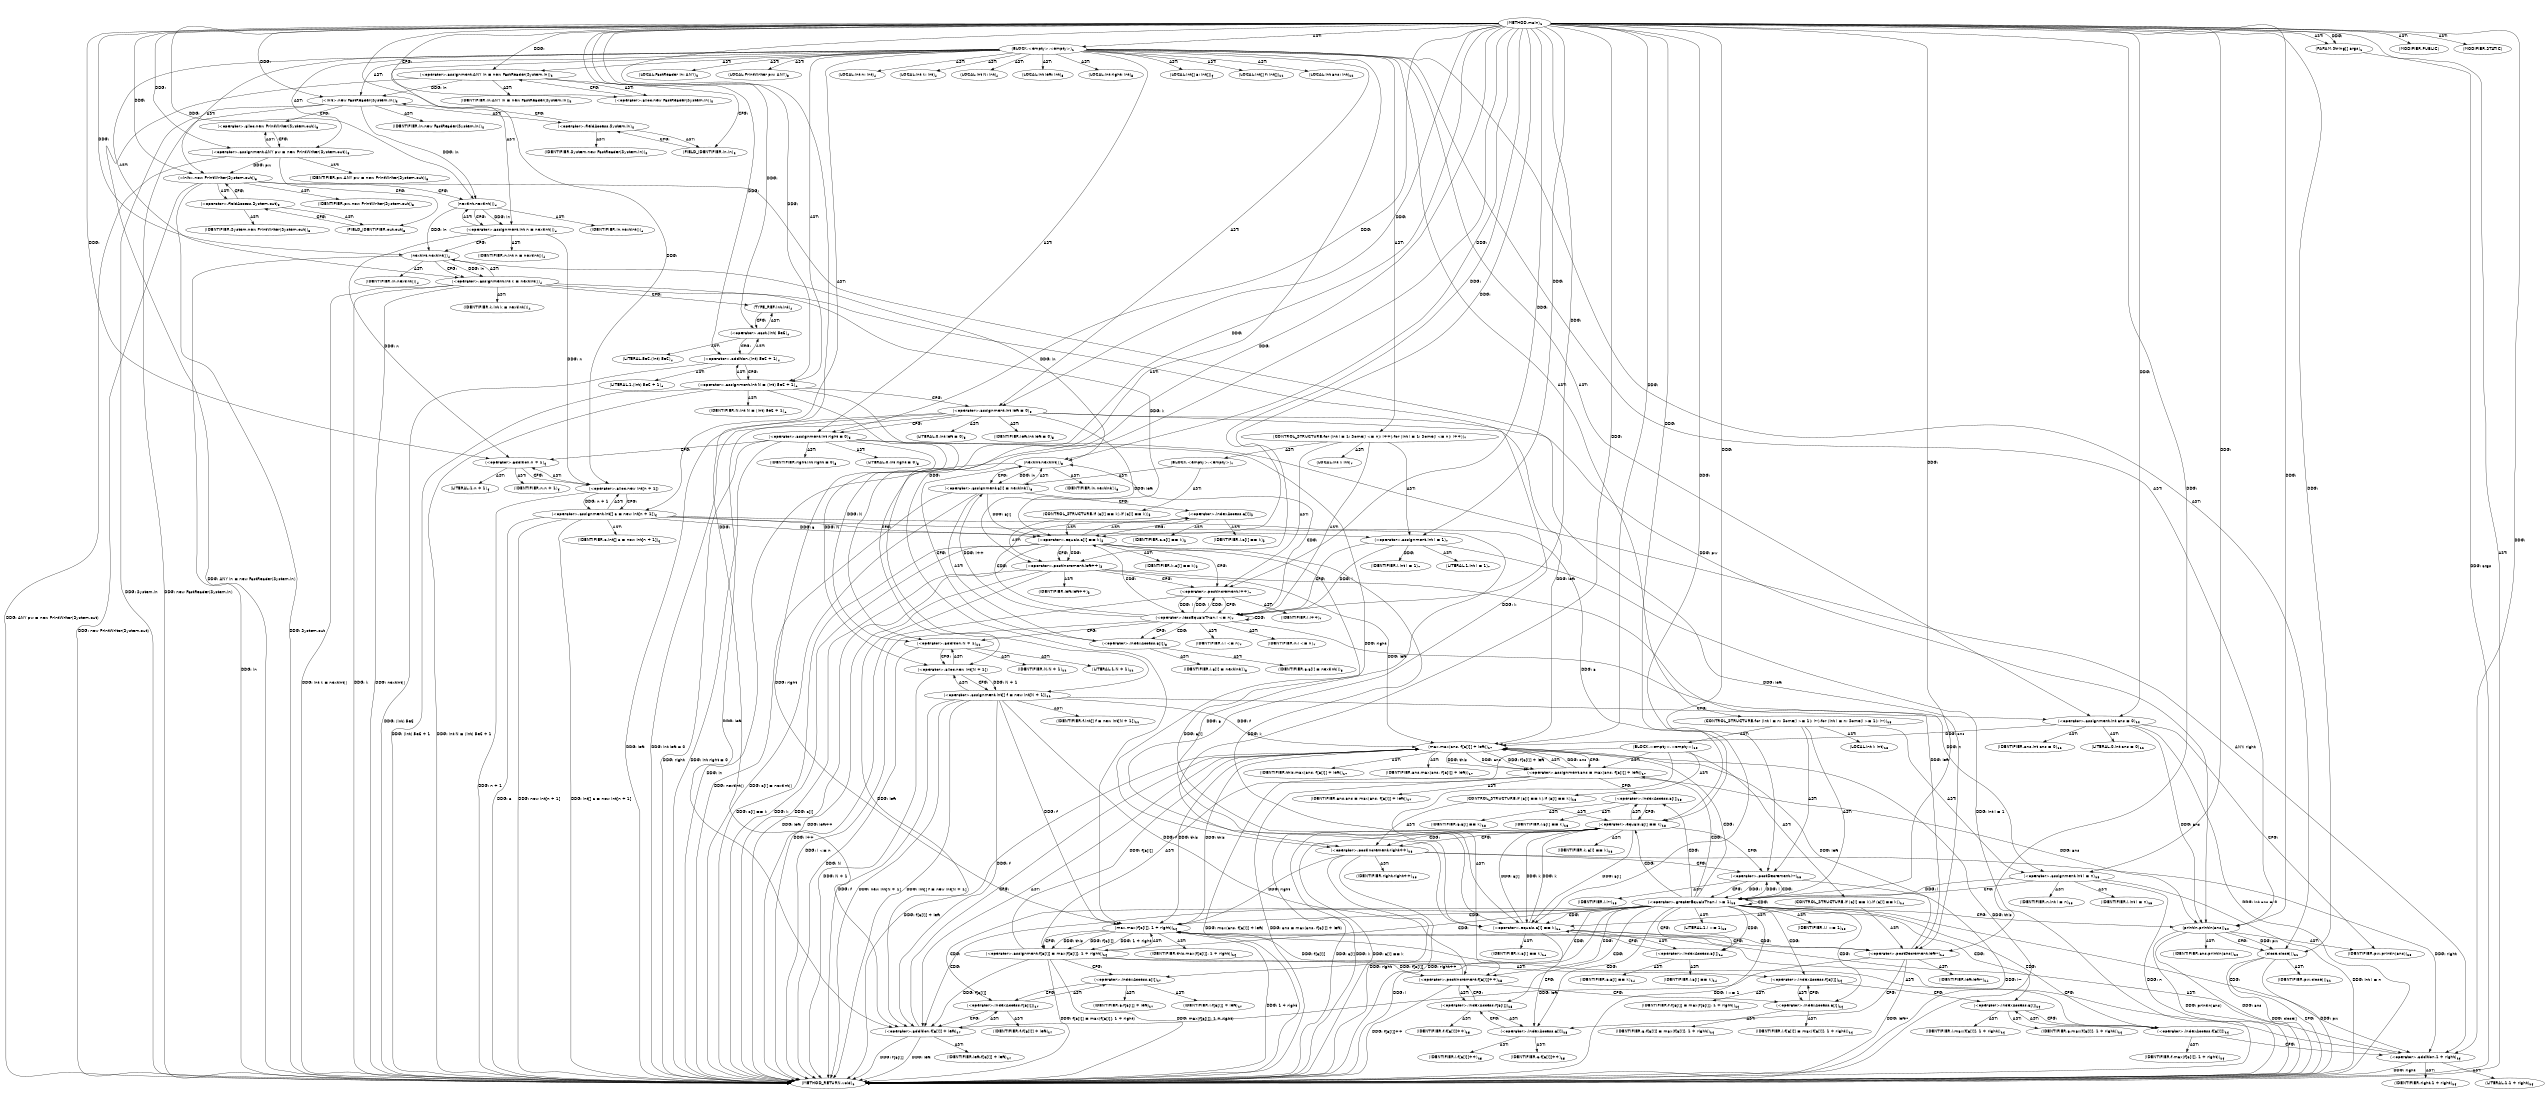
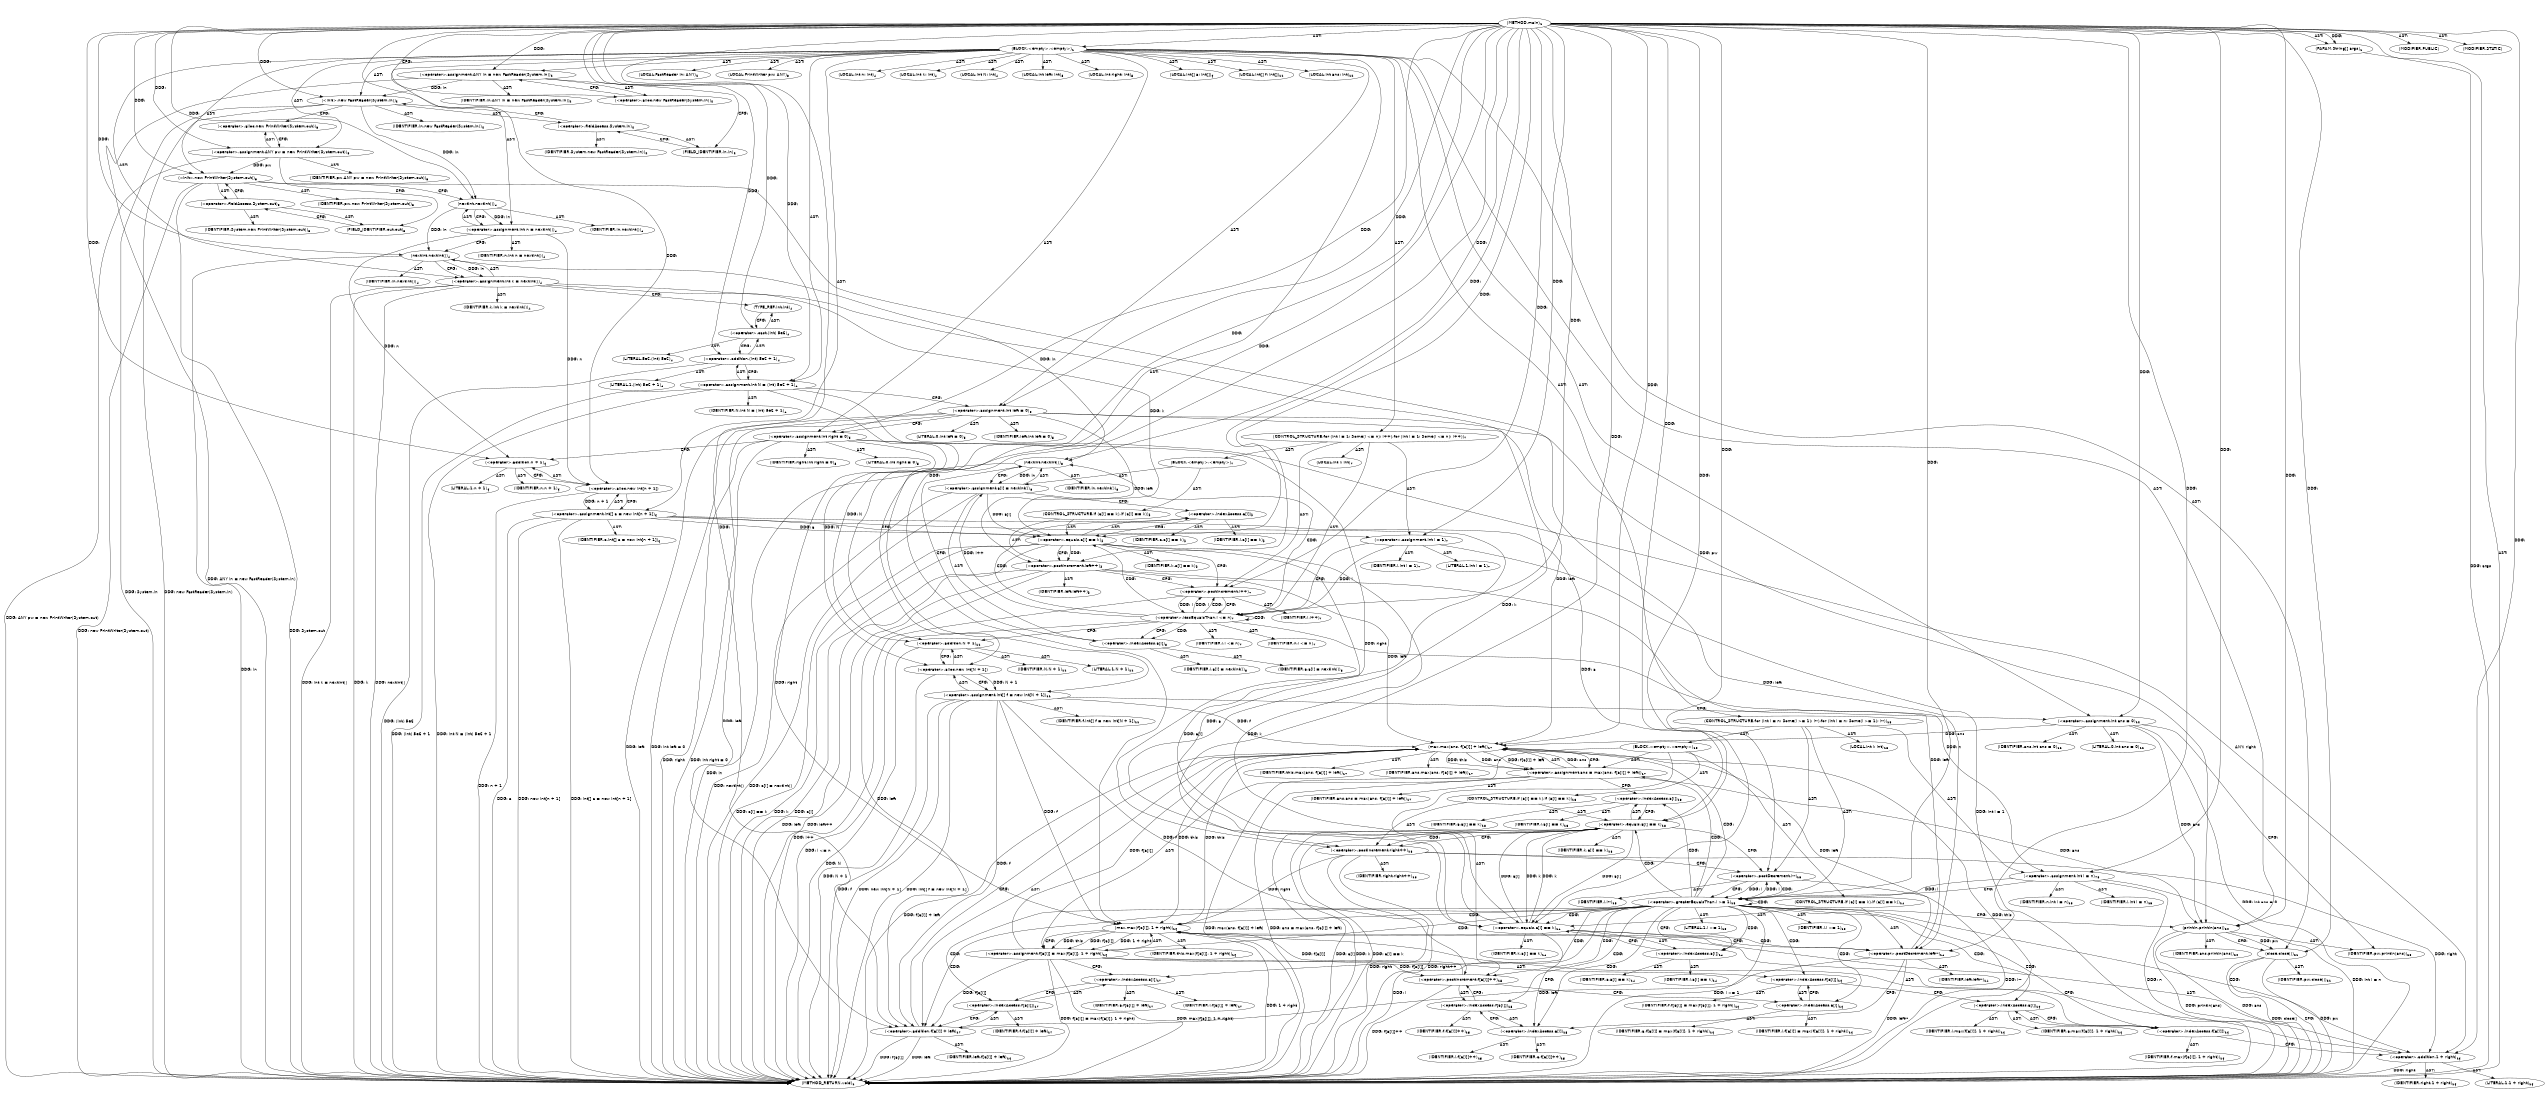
(1410, 553) -> (1410, 553)
(2098, 876) -> (2098, 876)
(1009, 1057) -> (1009, 1057)
